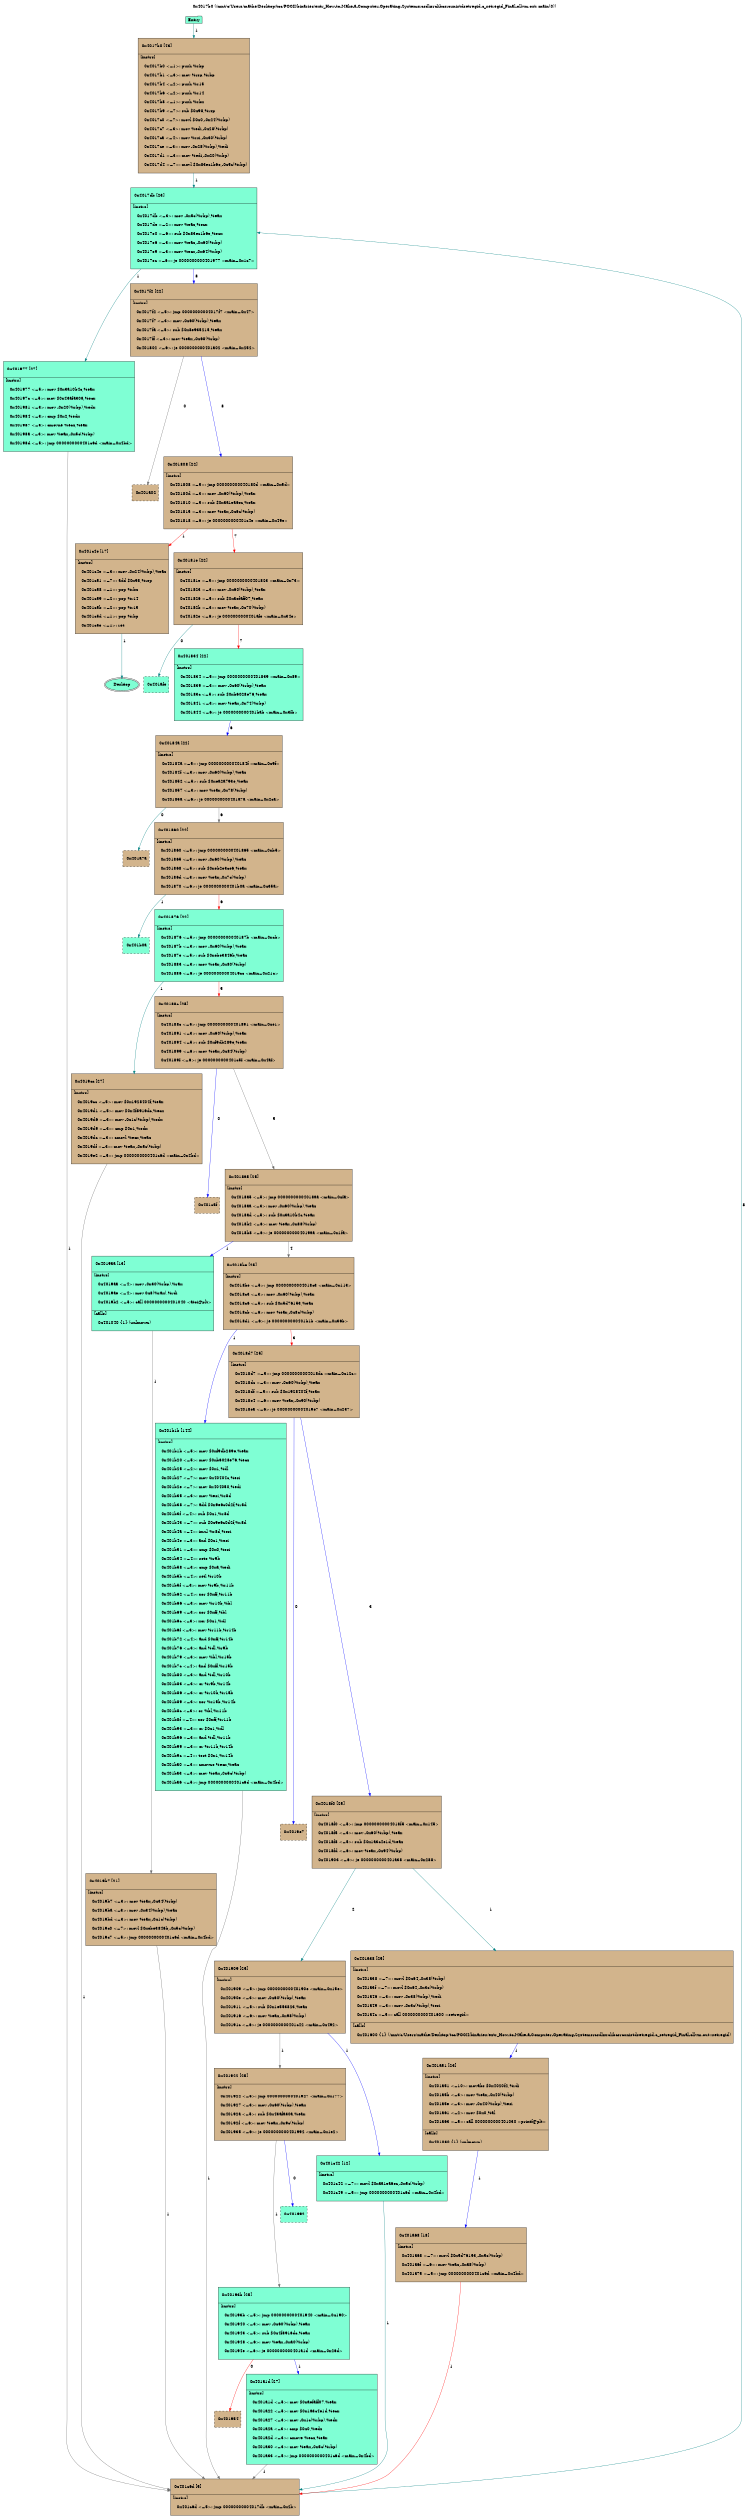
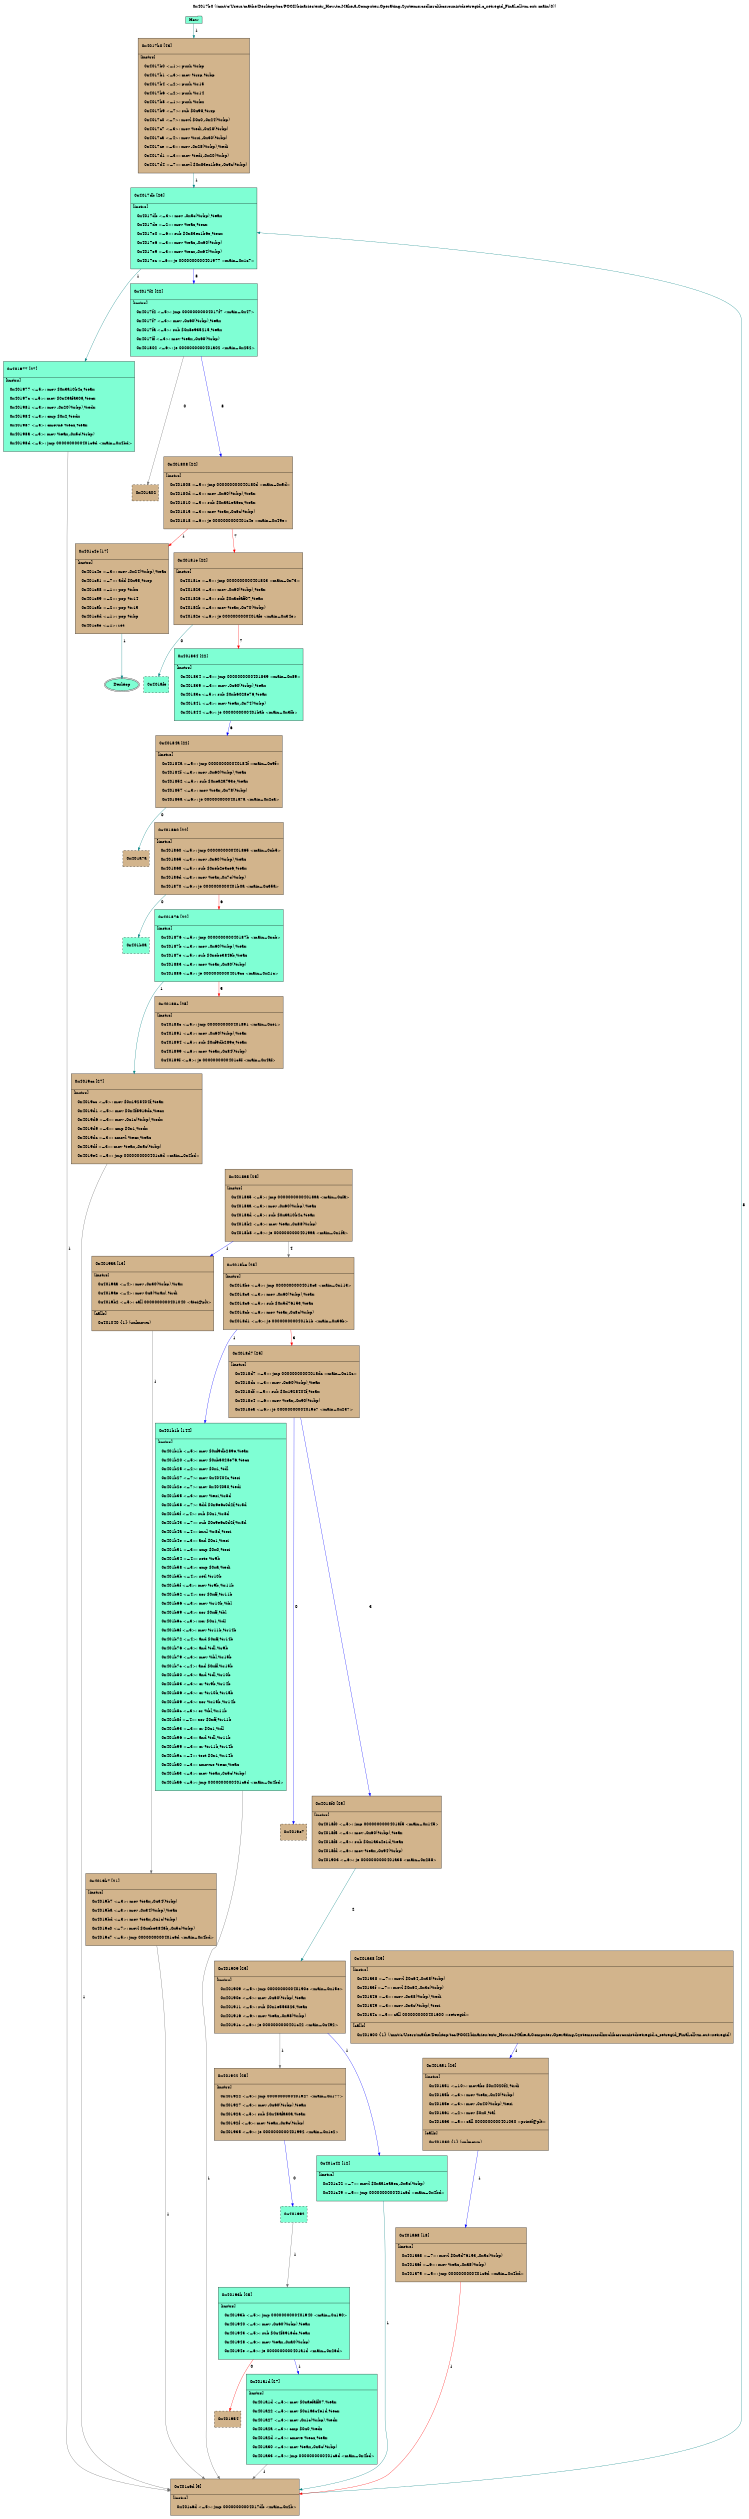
(194, 20) -> (194, 20)
(194, 320) -> (194, 320)
(219, 814) -> none
(162, 902) -> (162, 902)
(253, 1118) -> none
(207, 1205) -> none
(153, 1294) -> (153, 1294)
(453, 1909) -> none
(274, 2212) -> (290, 2253)
